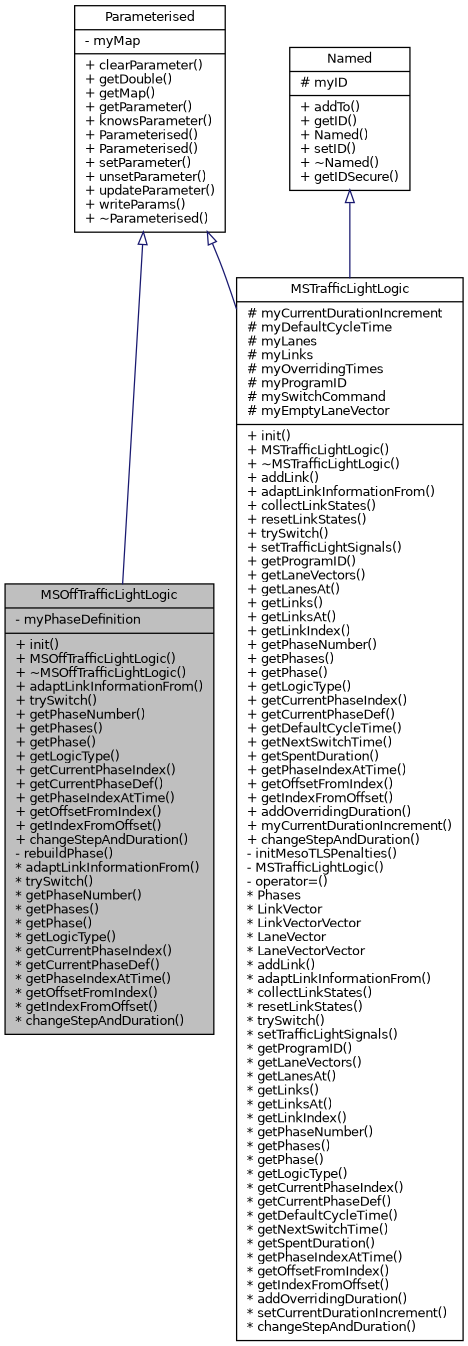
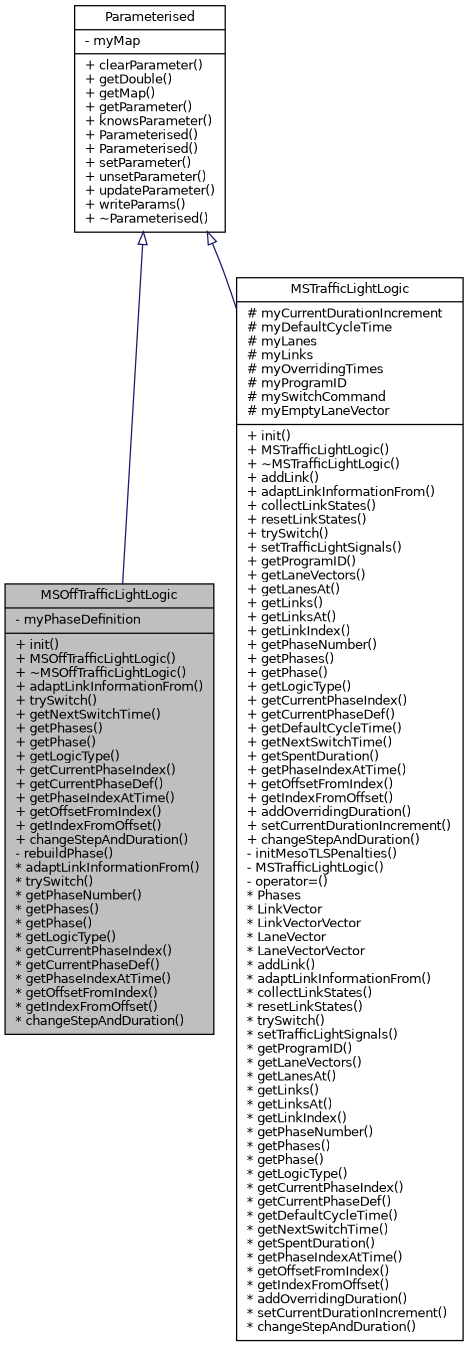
(350, 119) -> none
(80, 715) -> (88, 715)
(350, 826) -> (349, 826)
